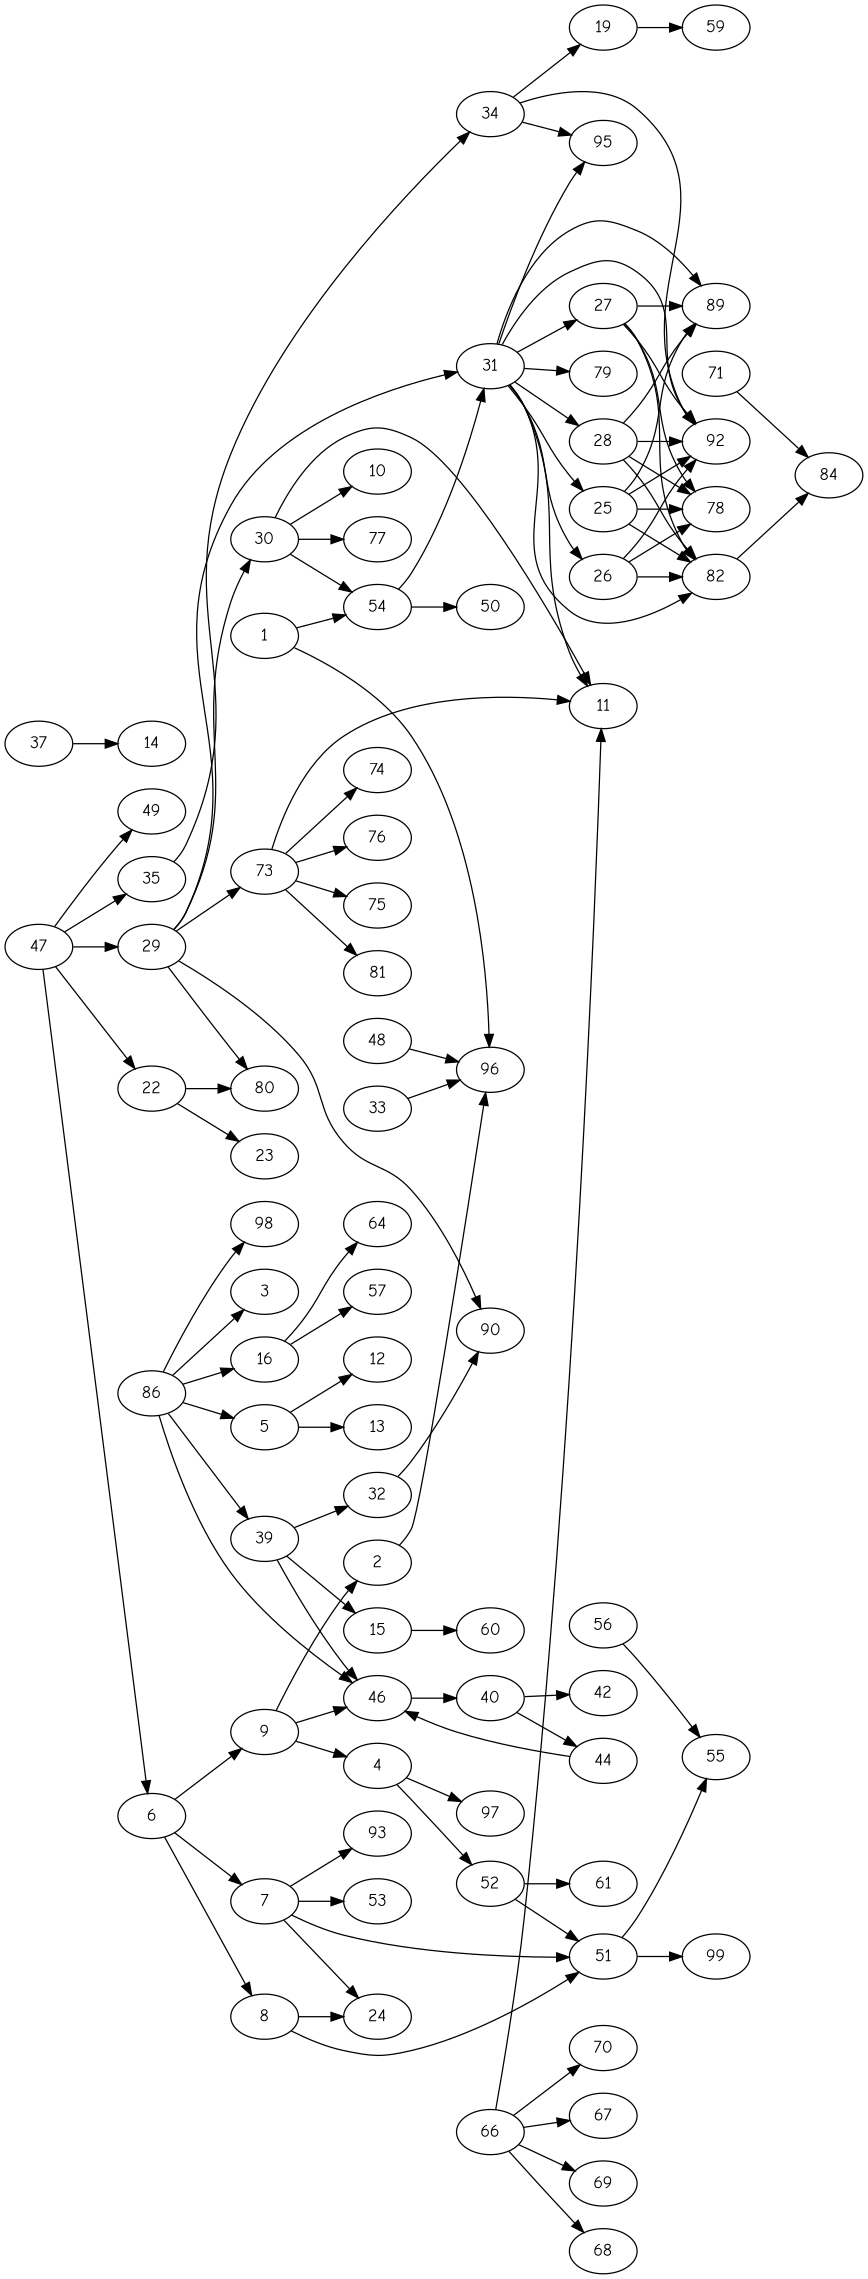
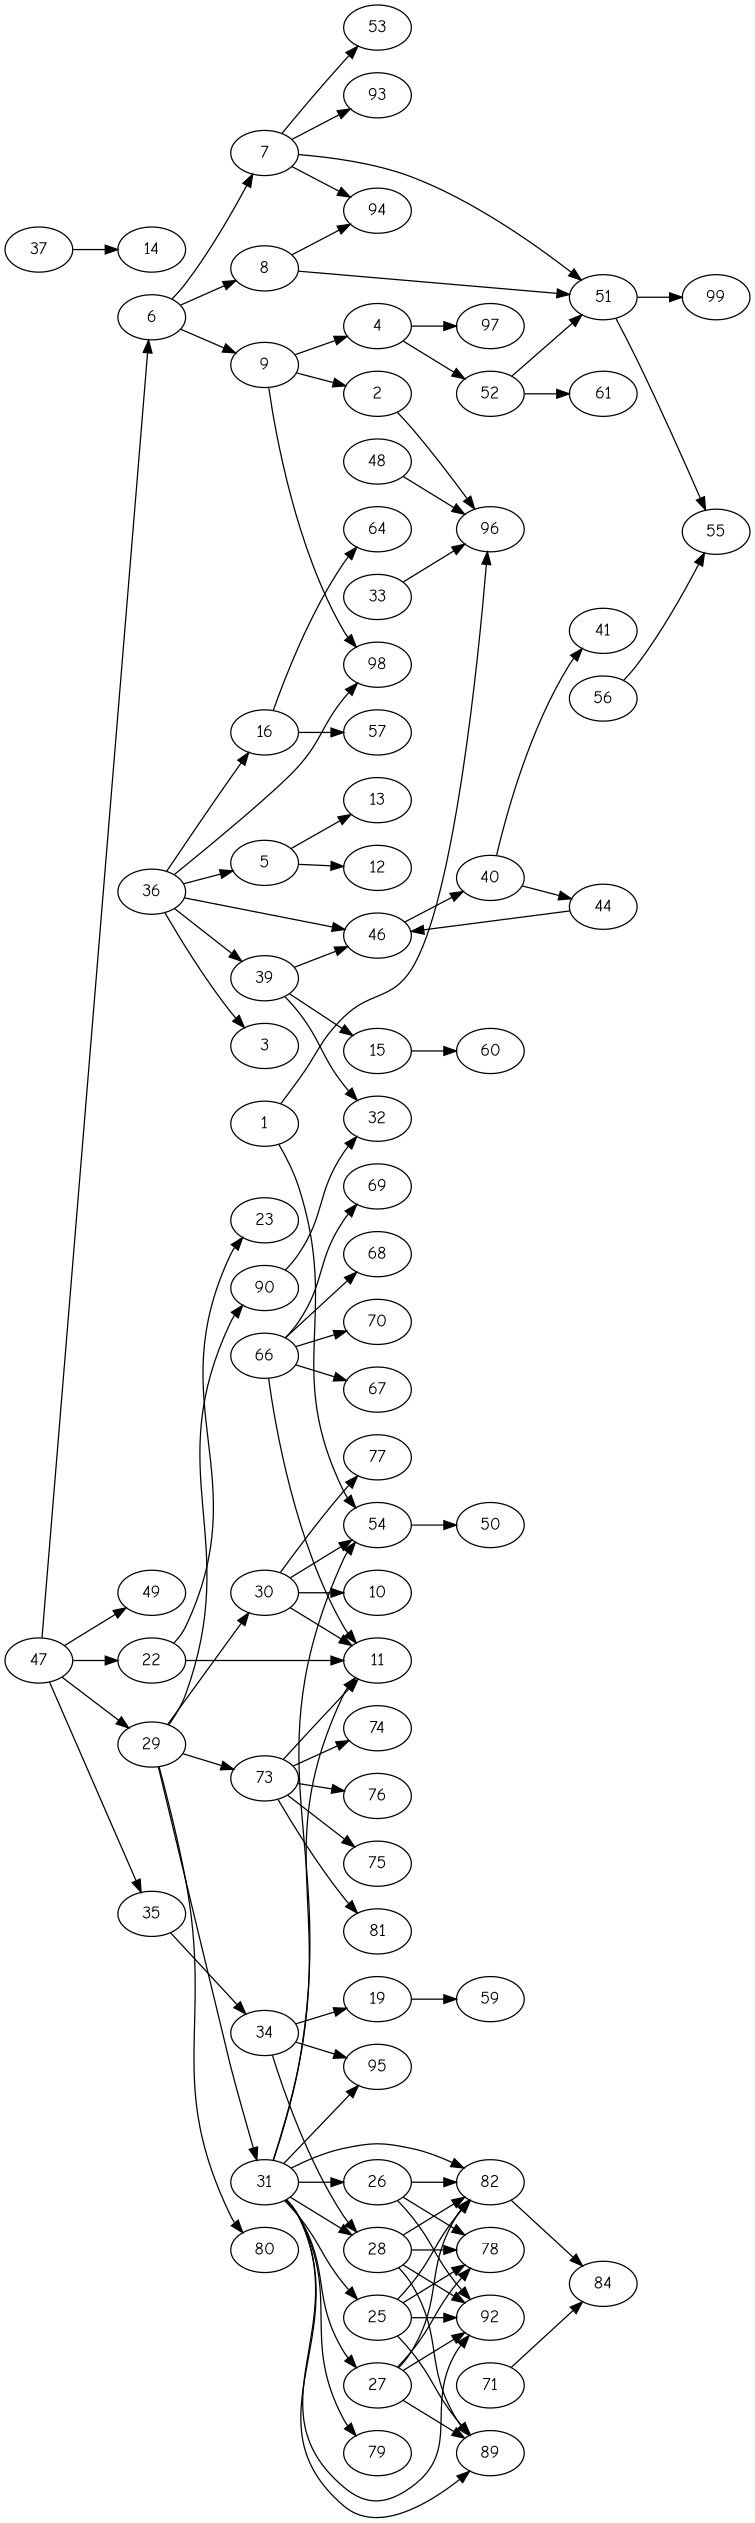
(680, 196) -> (301, 2133)
(448, 499) -> (301, 1793)
(202, 1089) -> (258, 1661)
(152, 1393) -> (152, 892)
(442, 1416) -> (319, 1210)
(603, 1693) -> (603, 631)
(315, 1717) -> (297, 516)
(378, 2017) -> (378, 211)
